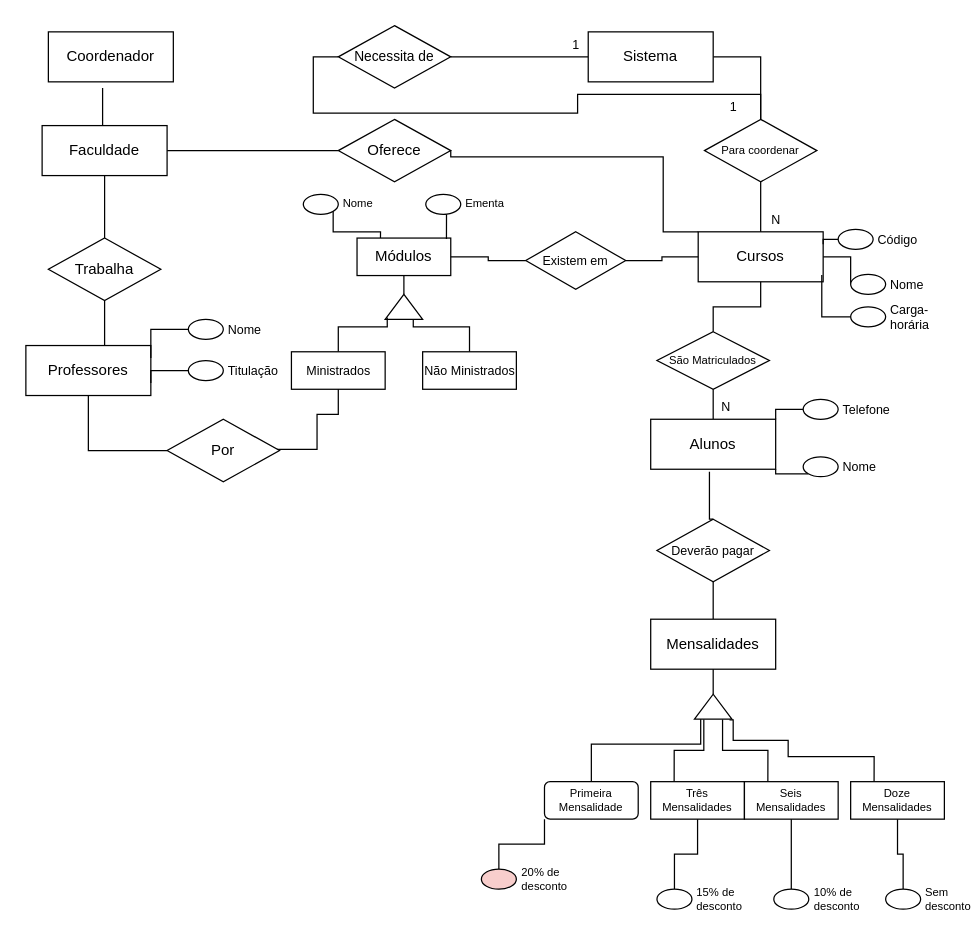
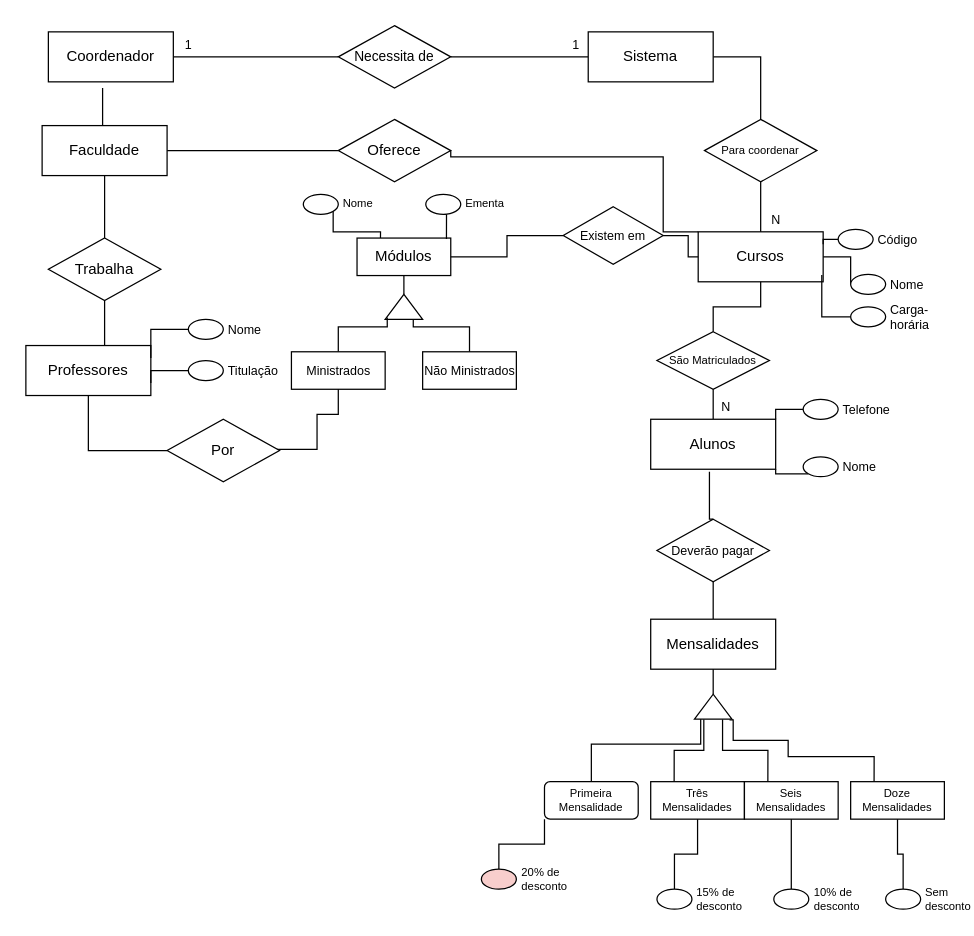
(515, 113) -> (244, 57)
(576, 261) -> (613, 236)
